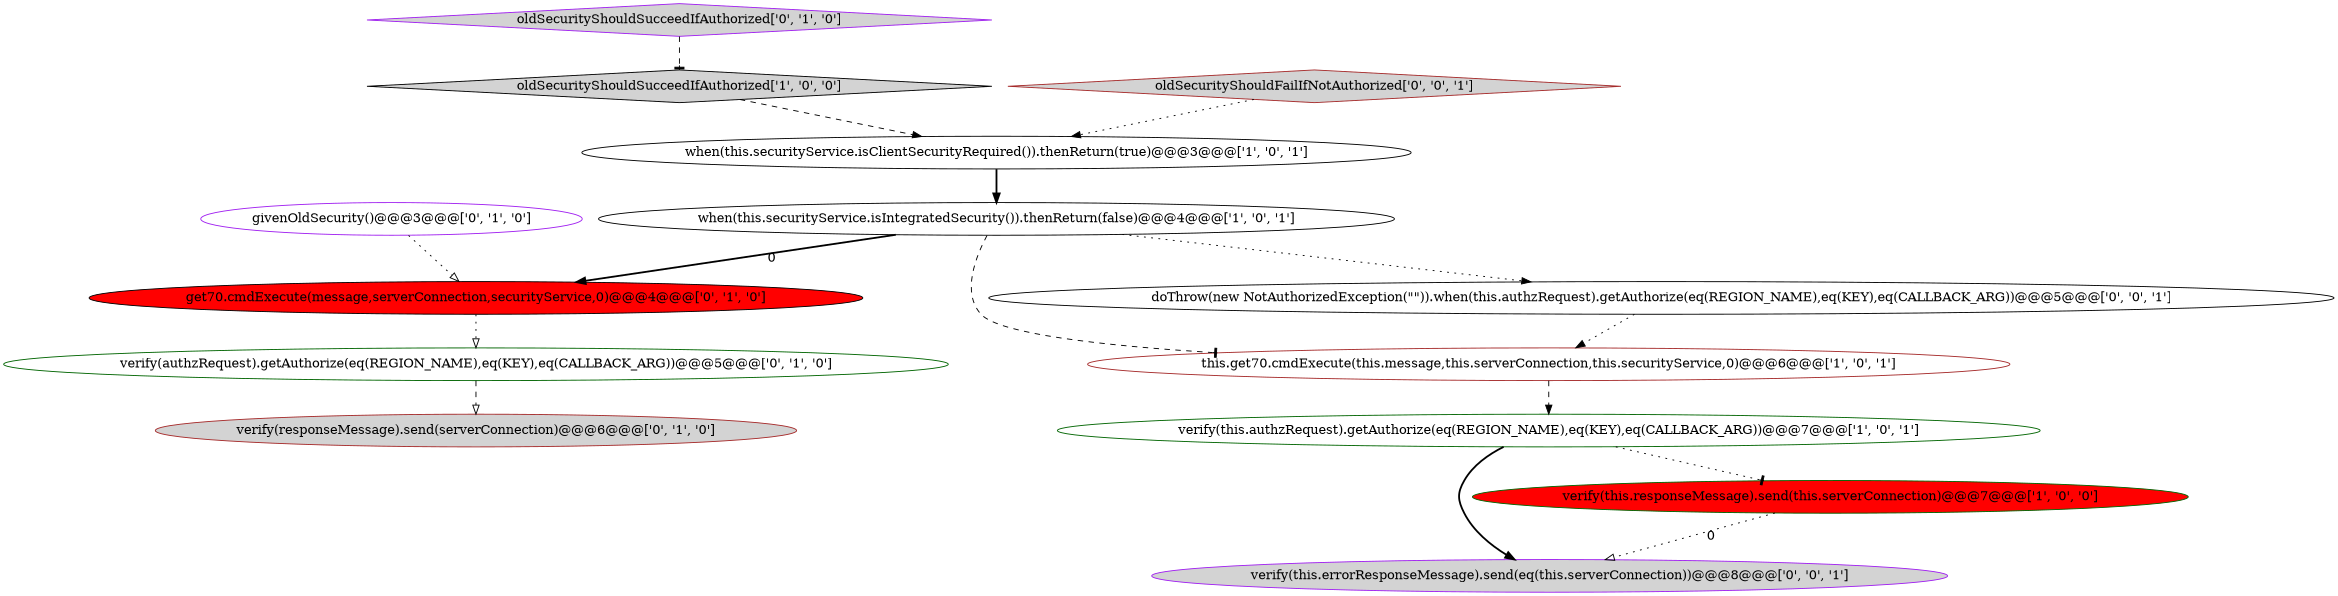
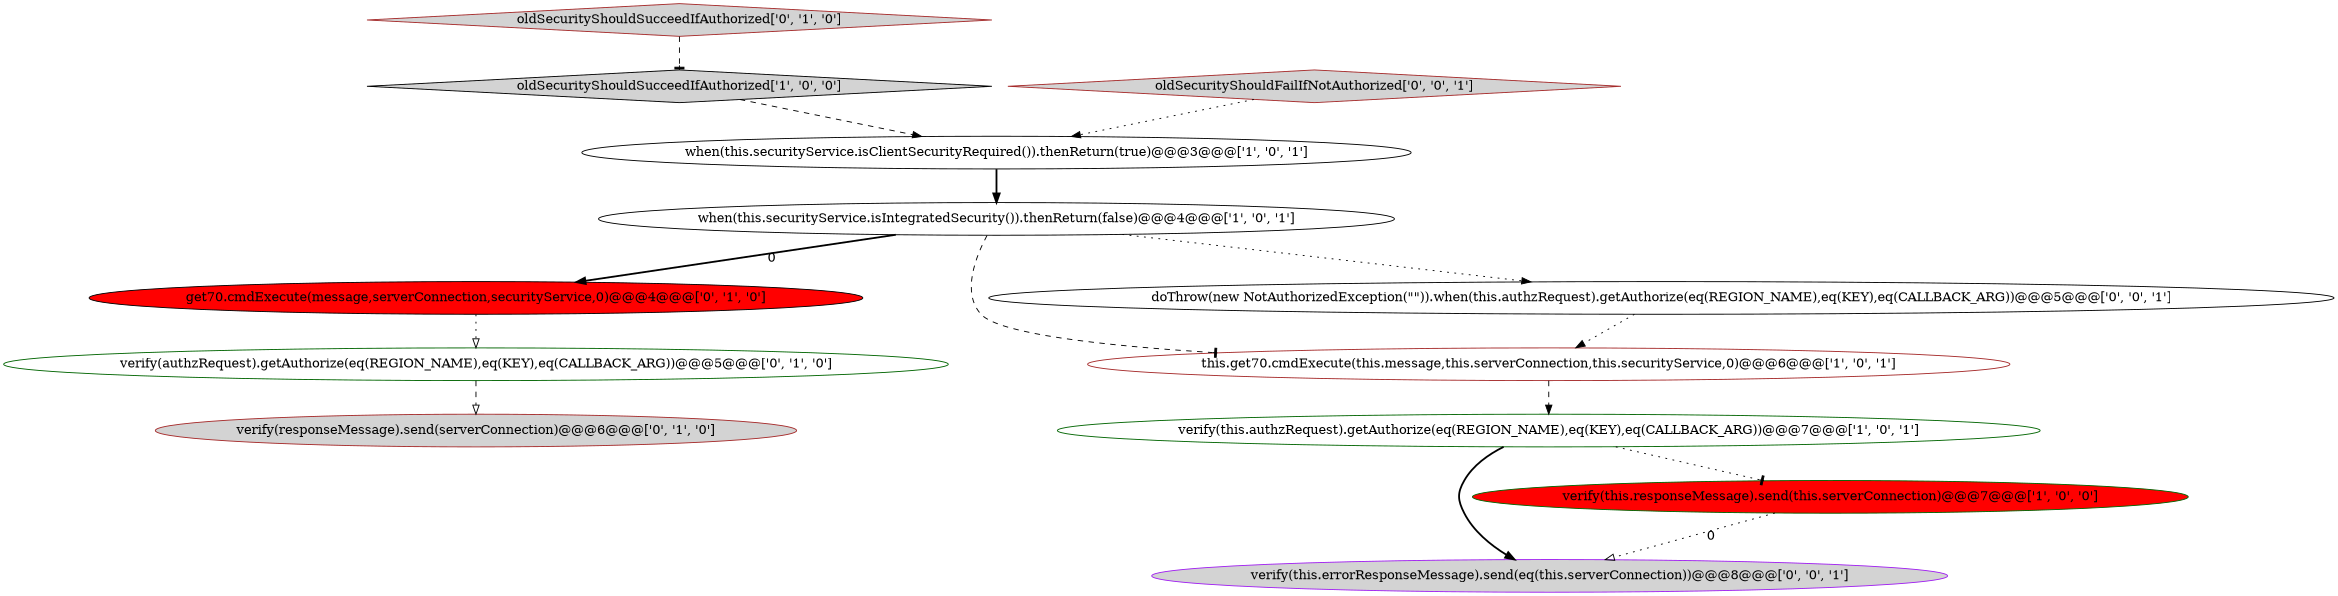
(679, 20) -> (679, 20)
(391, 219) -> none
